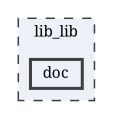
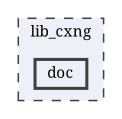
(56, 33) -> (61, 33)
